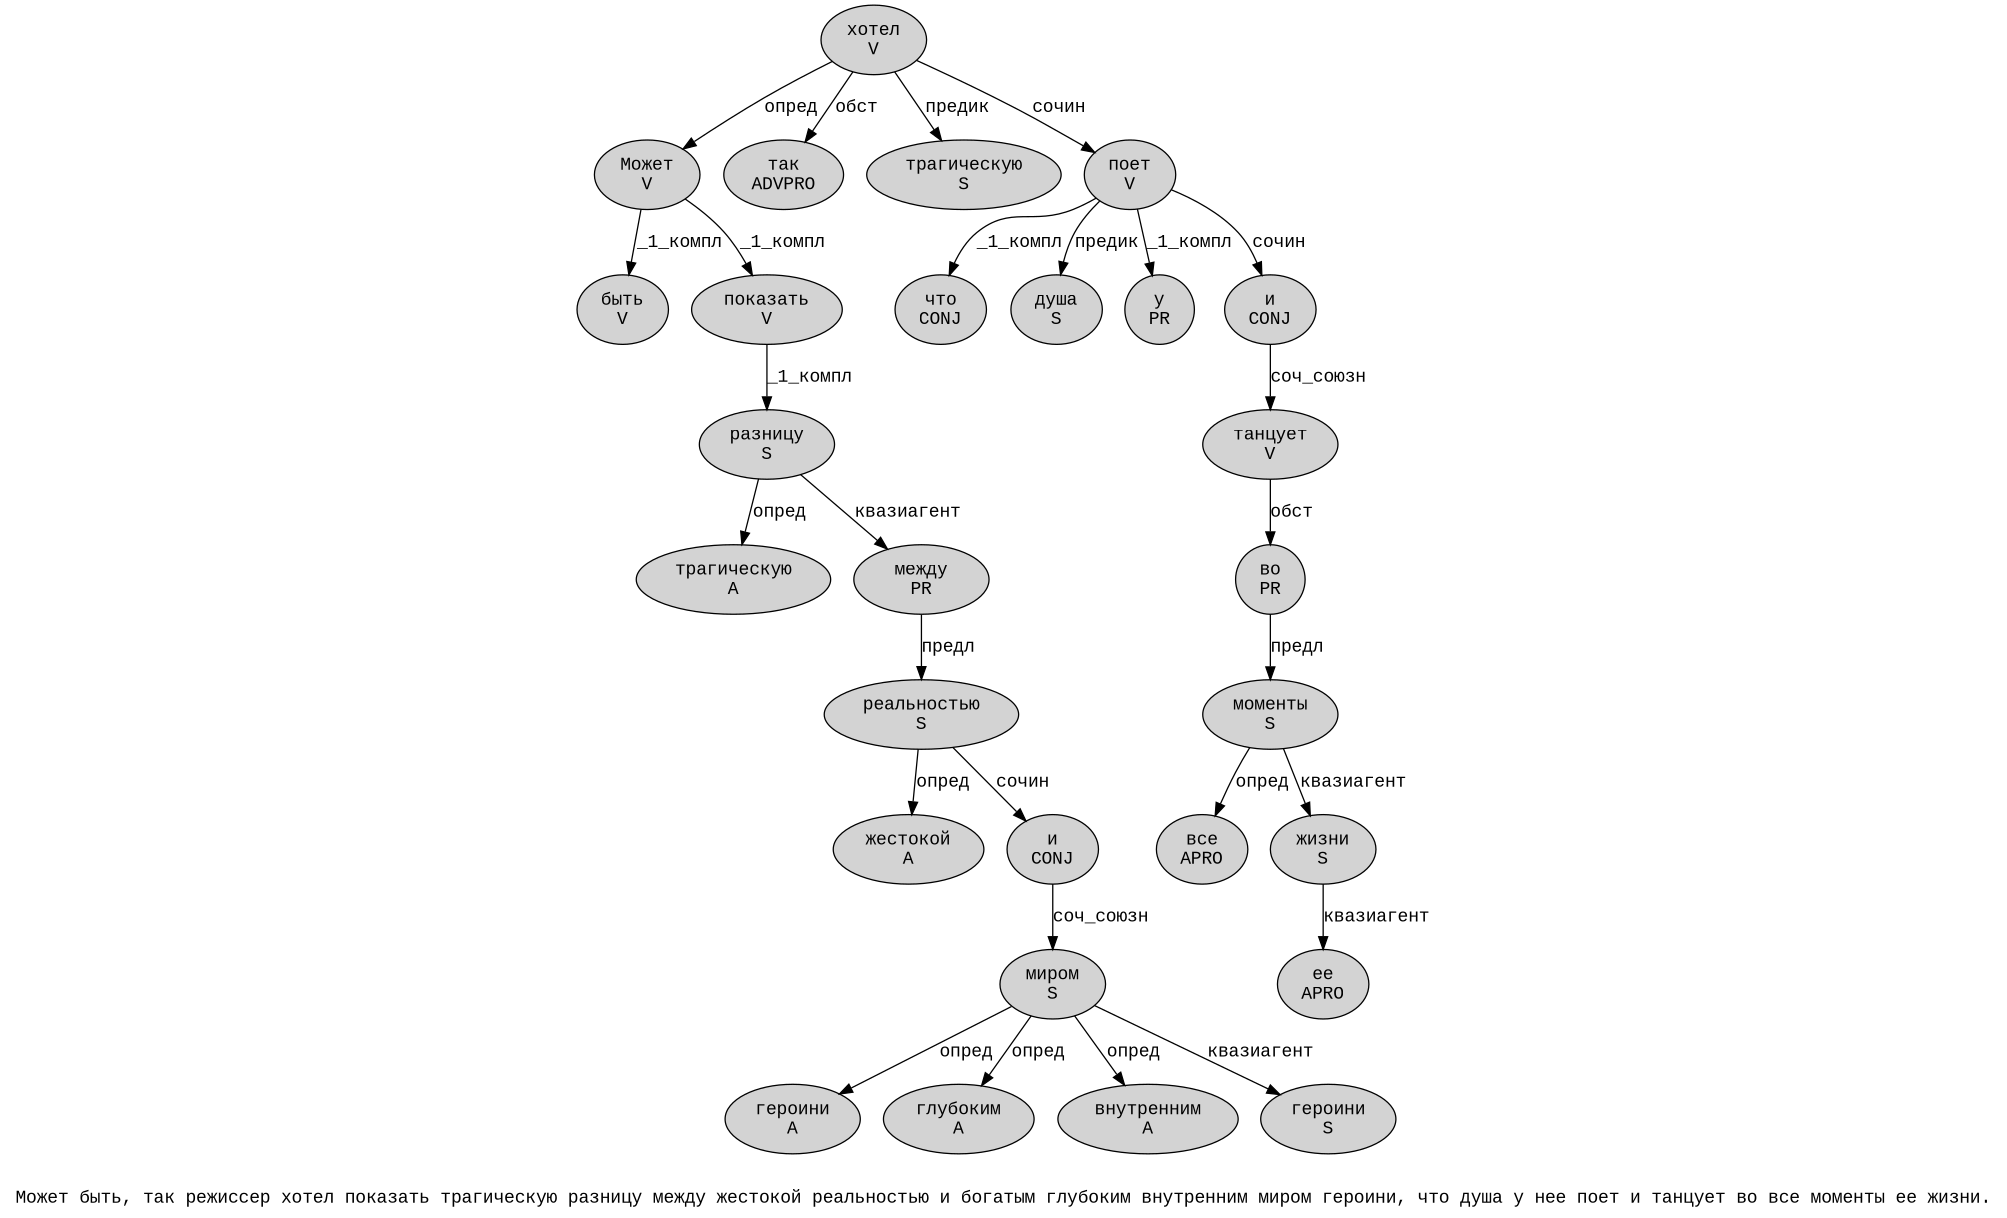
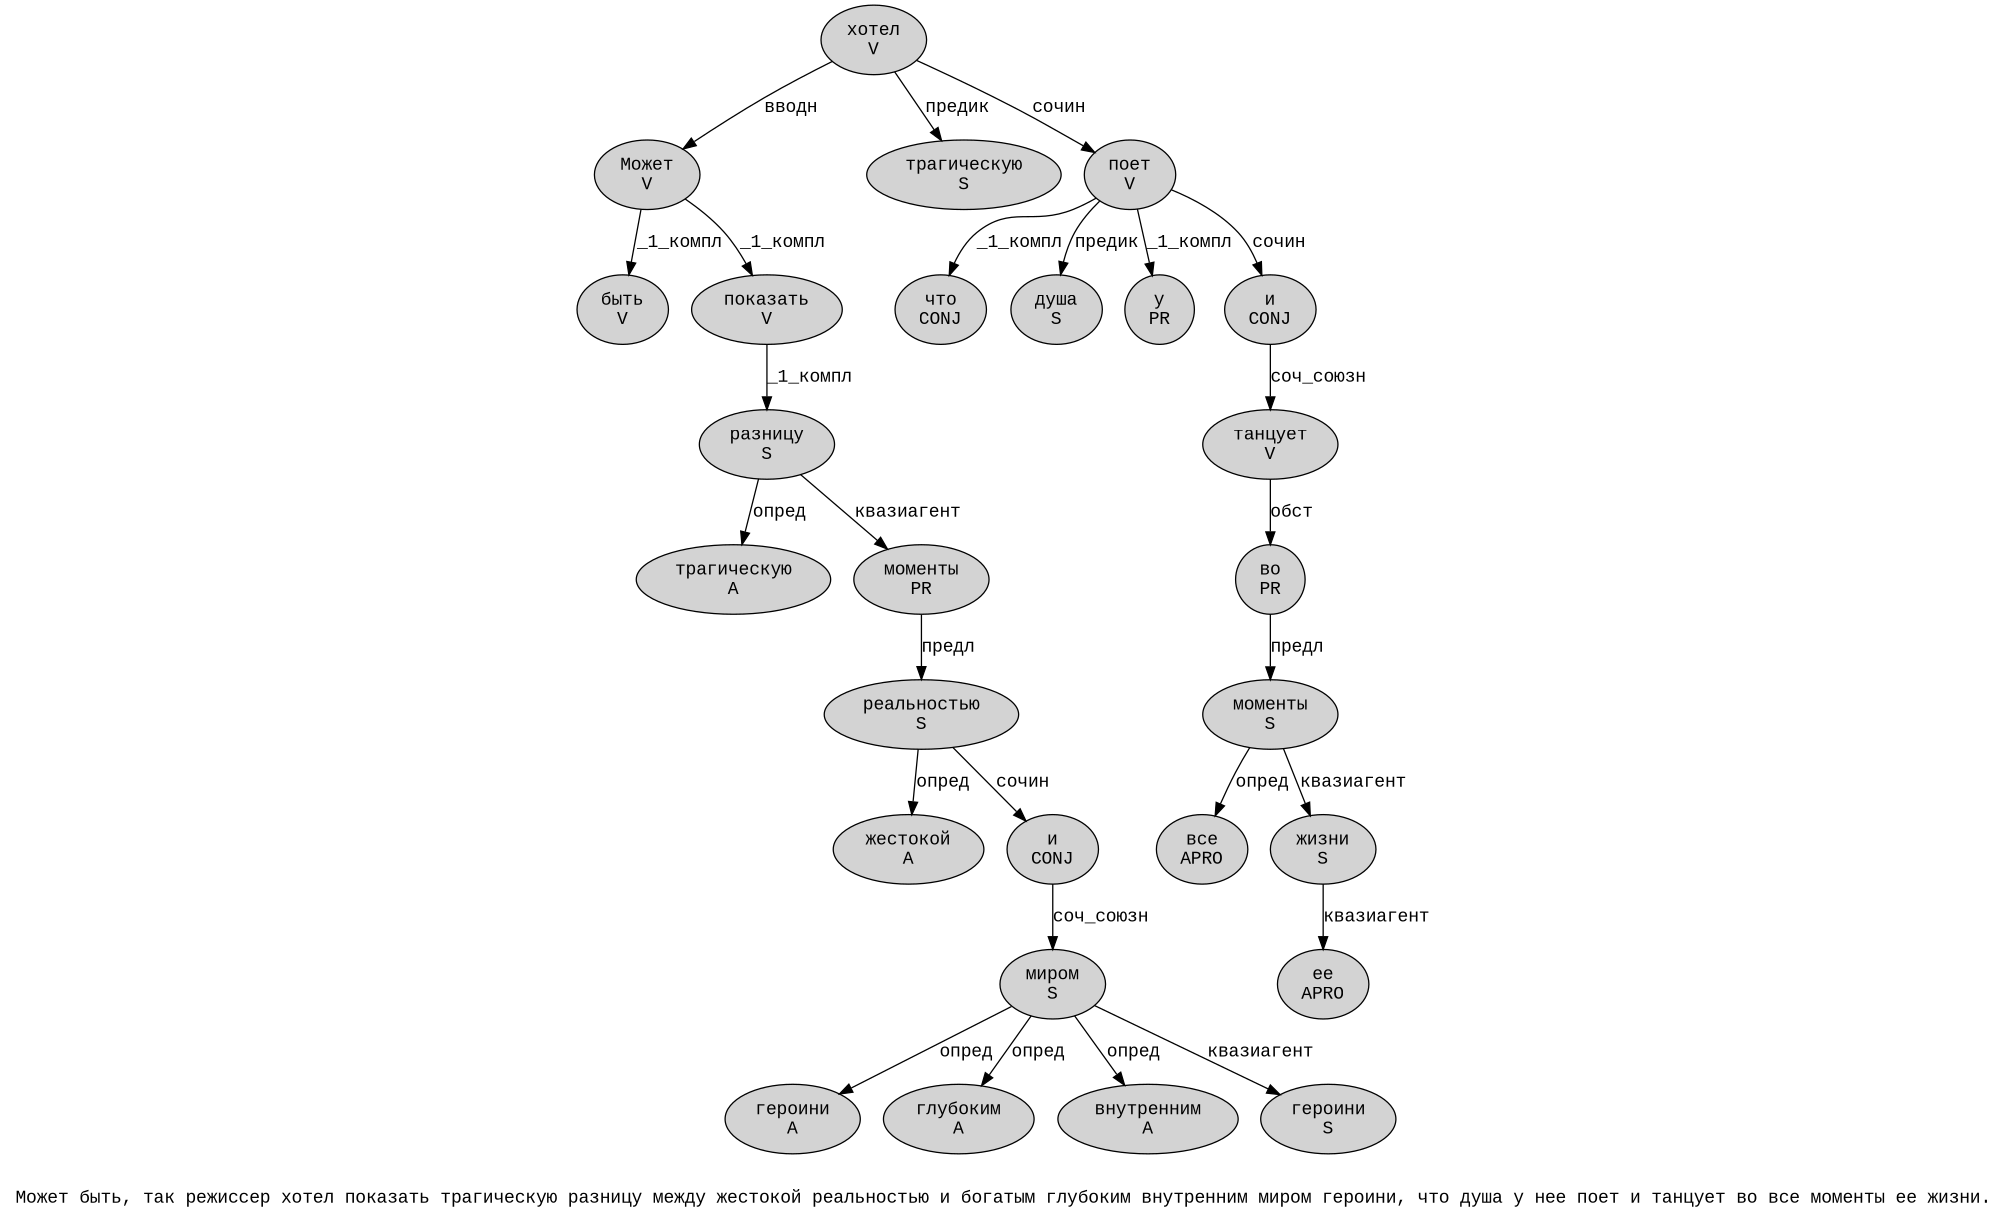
(791, 107) -> (791, 107)
(784, 175) -> none
(921, 579) -> (921, 579)
